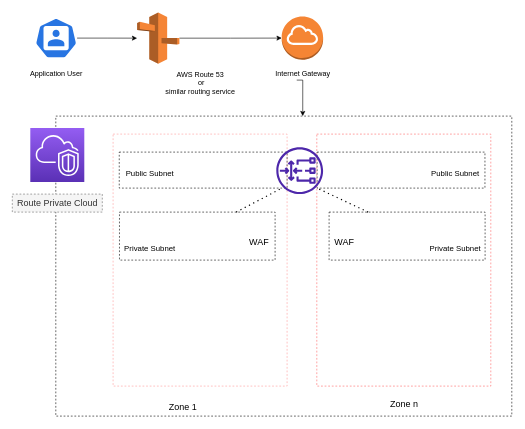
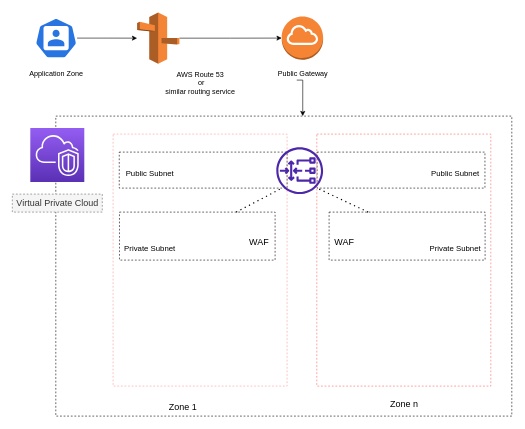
(56, 74) -> (56, 74)
(303, 74) -> (303, 74)
(58, 203) -> (58, 203)
